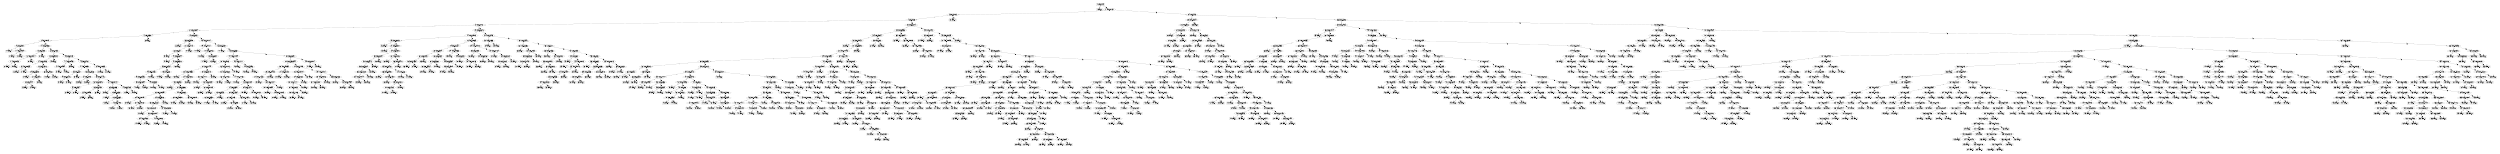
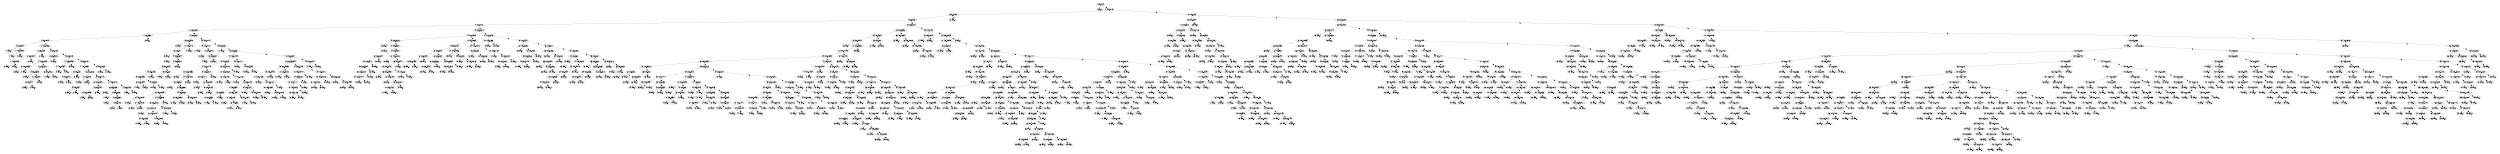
(1622, 79) -> (1636, 76)
(1233, 119) -> none
